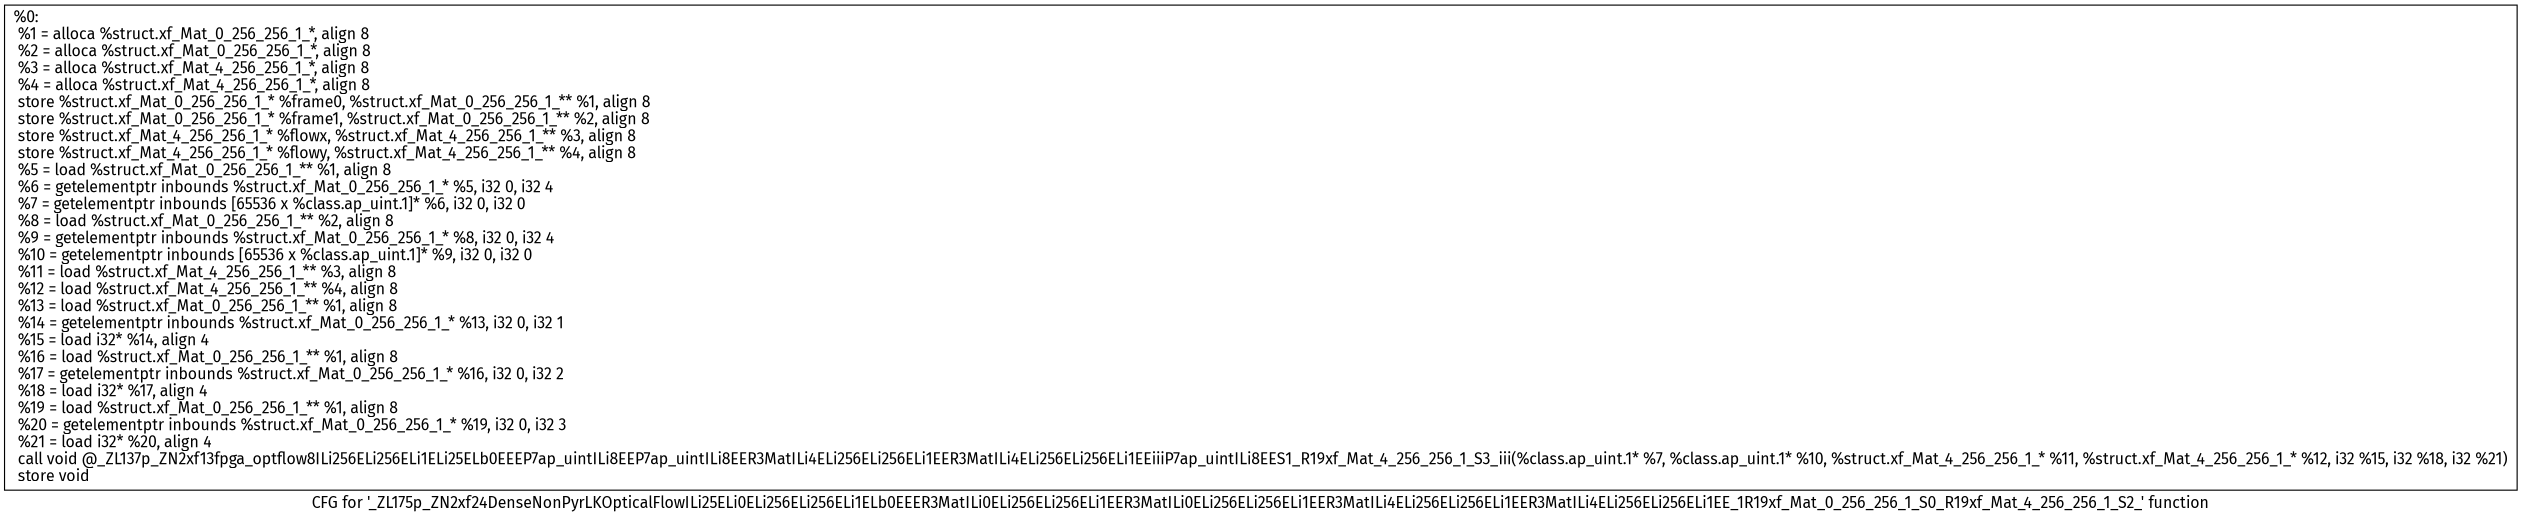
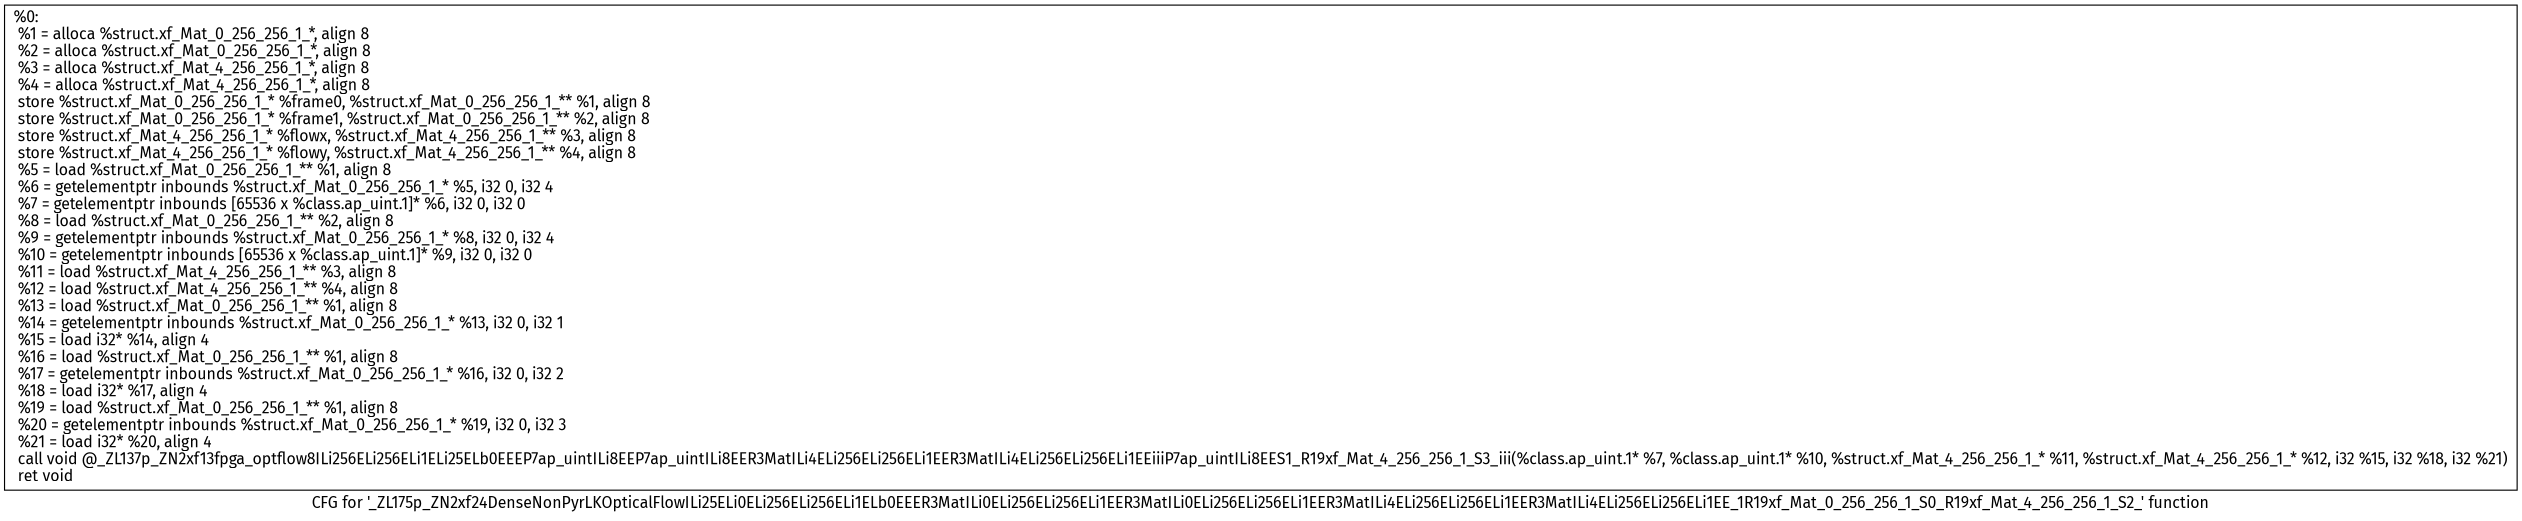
(52, 477) -> (44, 477)
